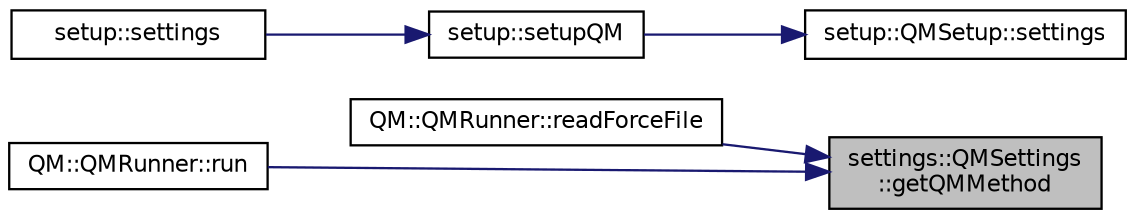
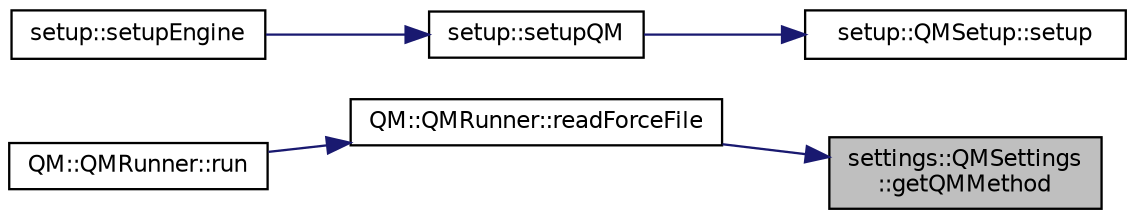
(138, 35) -> (138, 35)
(965, 35) -> (965, 35)
(537, 169) -> (298, 149)
